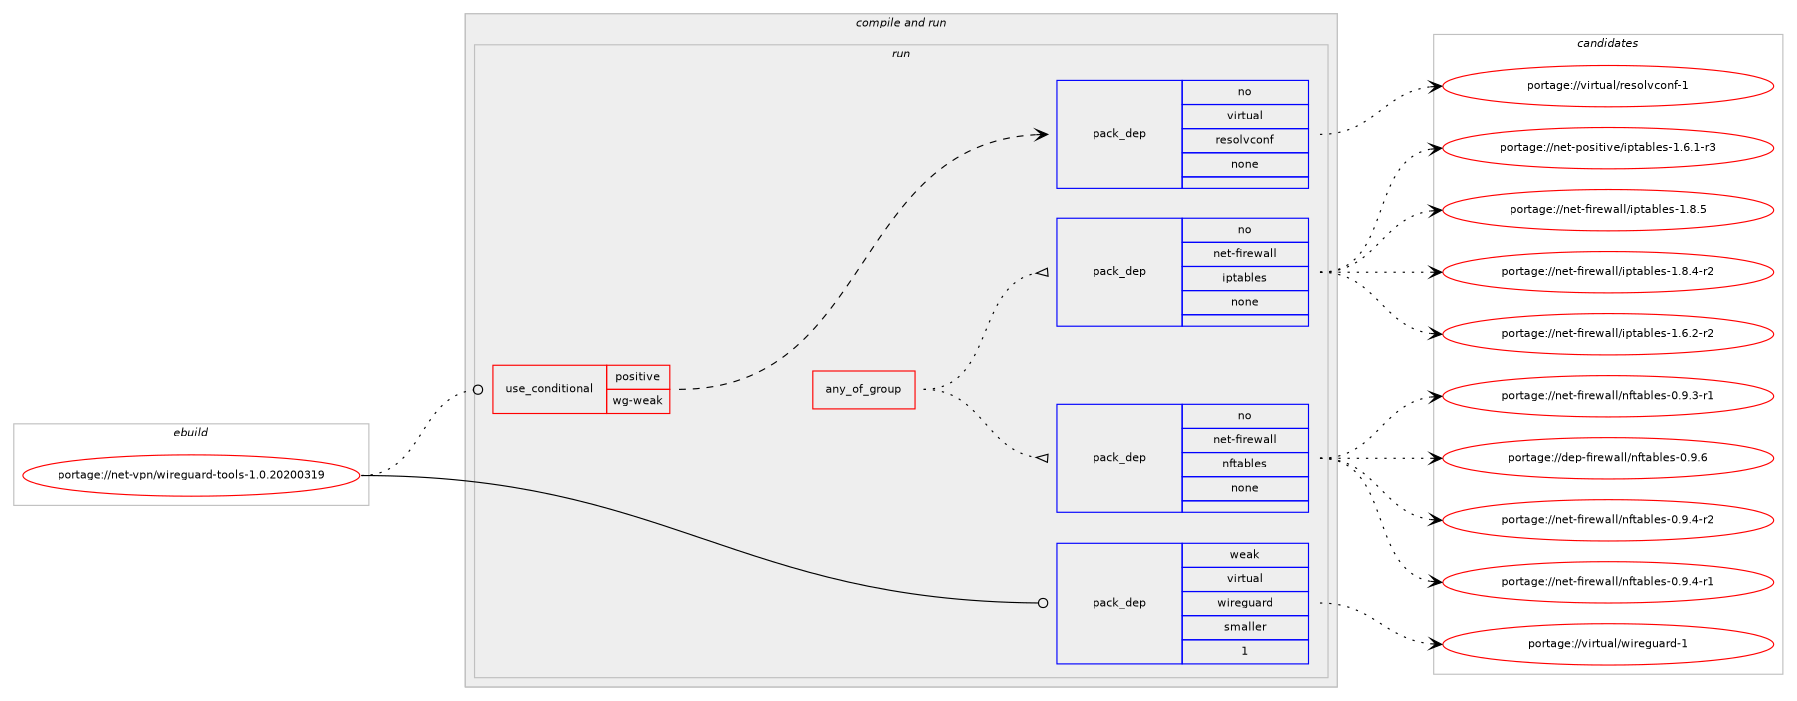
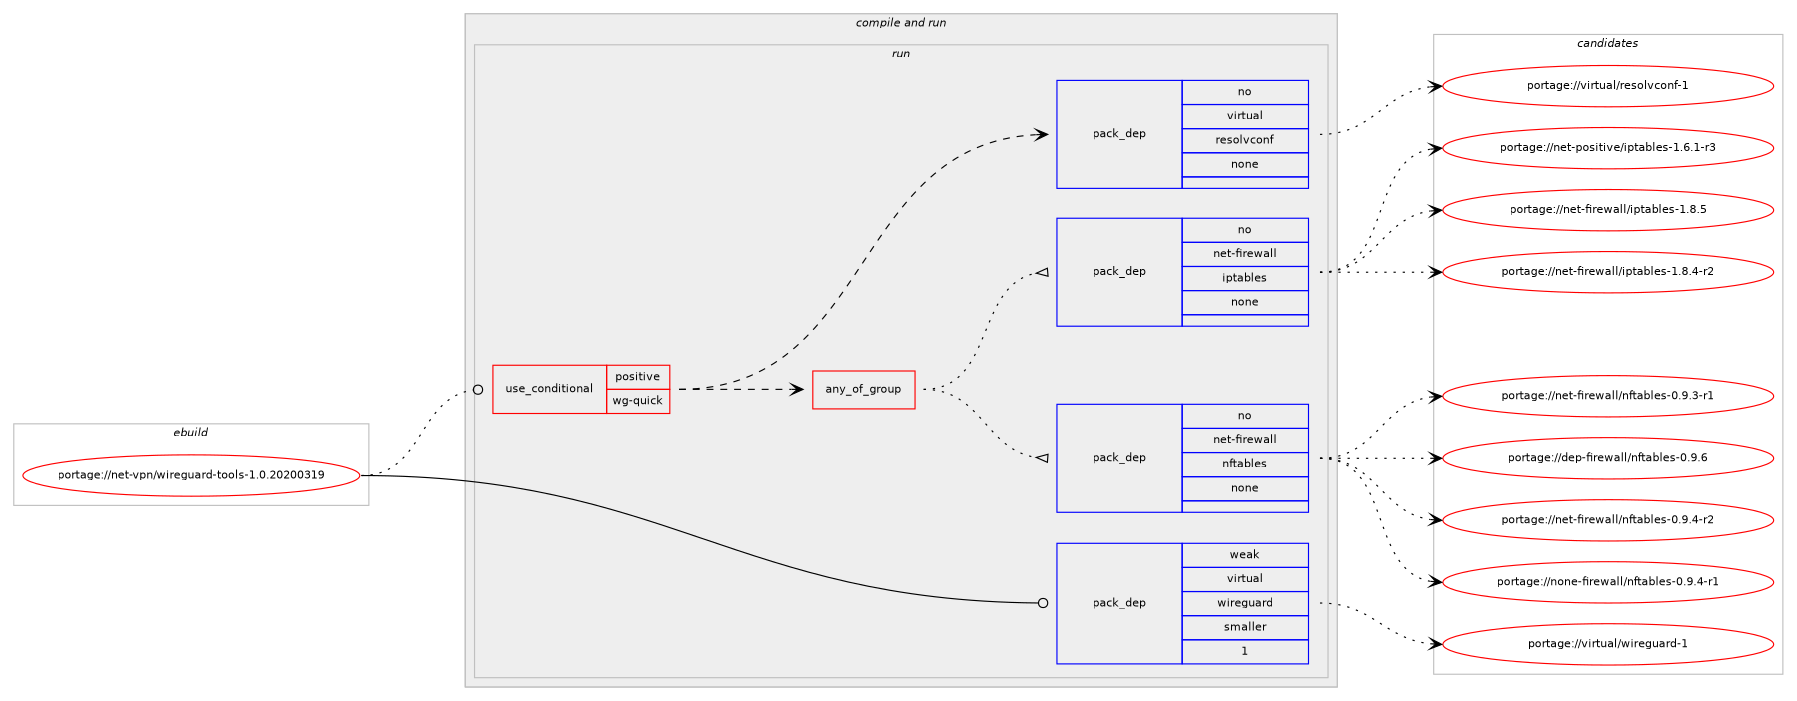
(1608, 334) -> none
none -> (735, 389)
(638, 401) -> (638, 401)
(1608, 582) -> (1608, 582)
